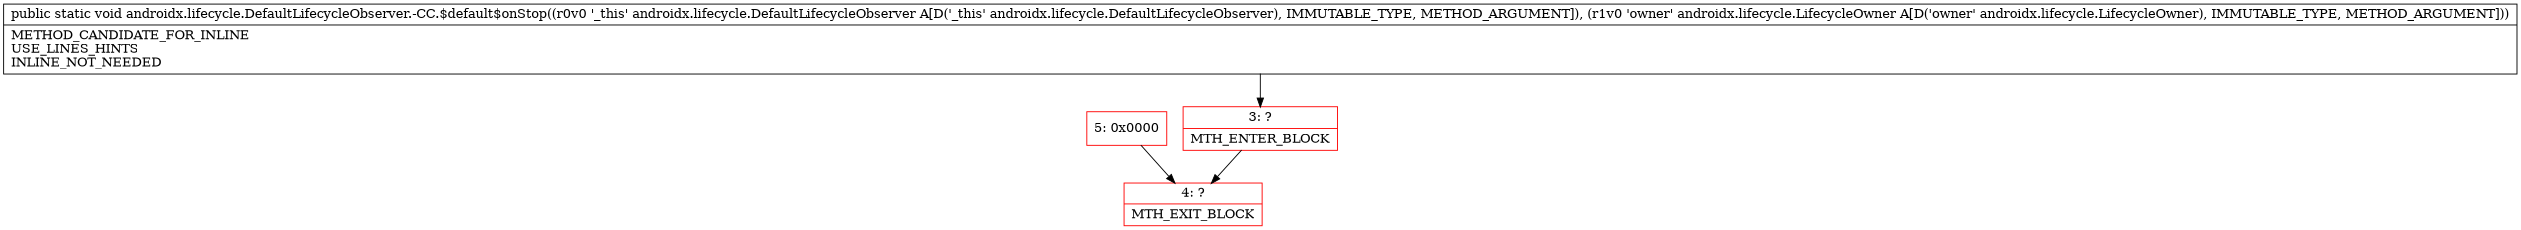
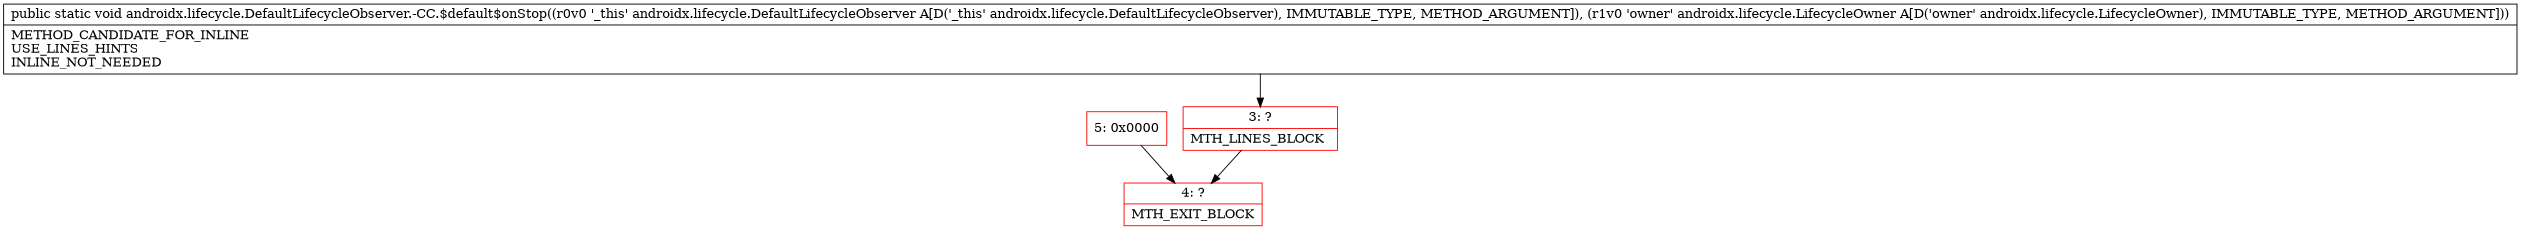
(1260, 139) -> (1258, 139)
